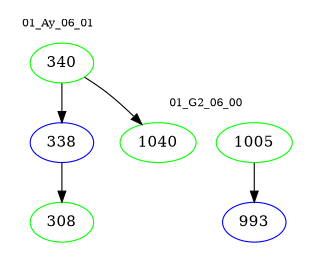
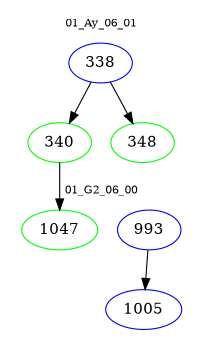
(62, 97) -> (83, 98)
(158, 143) -> (60, 230)
(254, 143) -> (144, 310)
(254, 177) -> (147, 264)
(62, 222) -> (143, 143)
